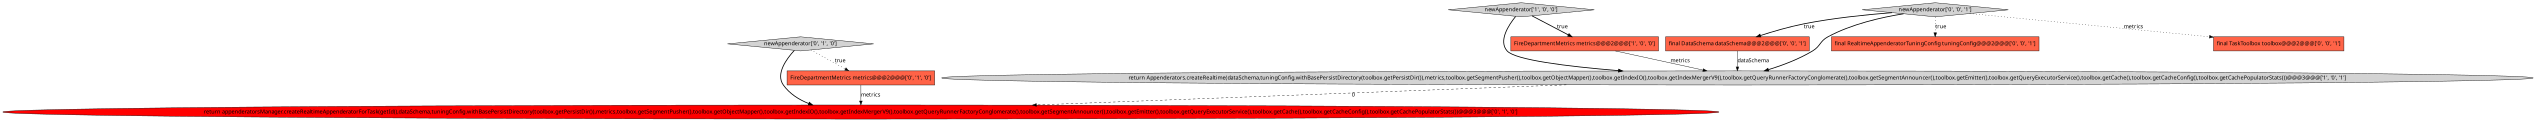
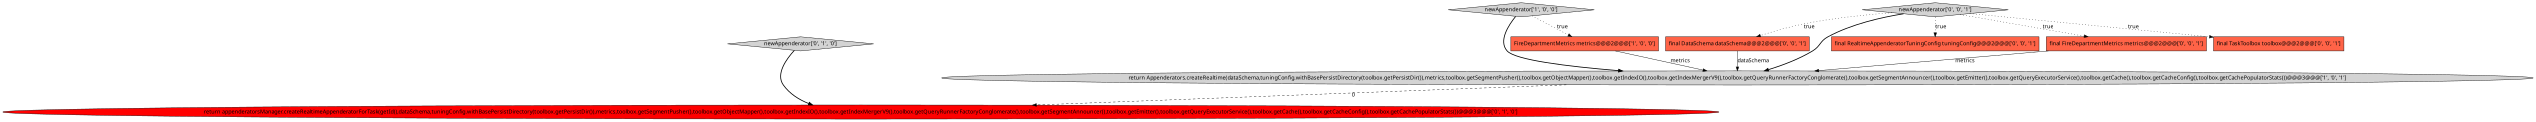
(1825, 20) -> (1825, 20)
(1550, 25) -> (1550, 25)
(2134, 27) -> (2134, 27)
none -> (2126, 44)
(861, 78) -> none
